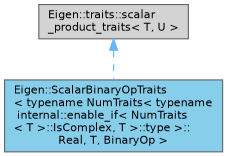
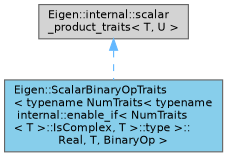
(114, 22) -> (114, 22)
